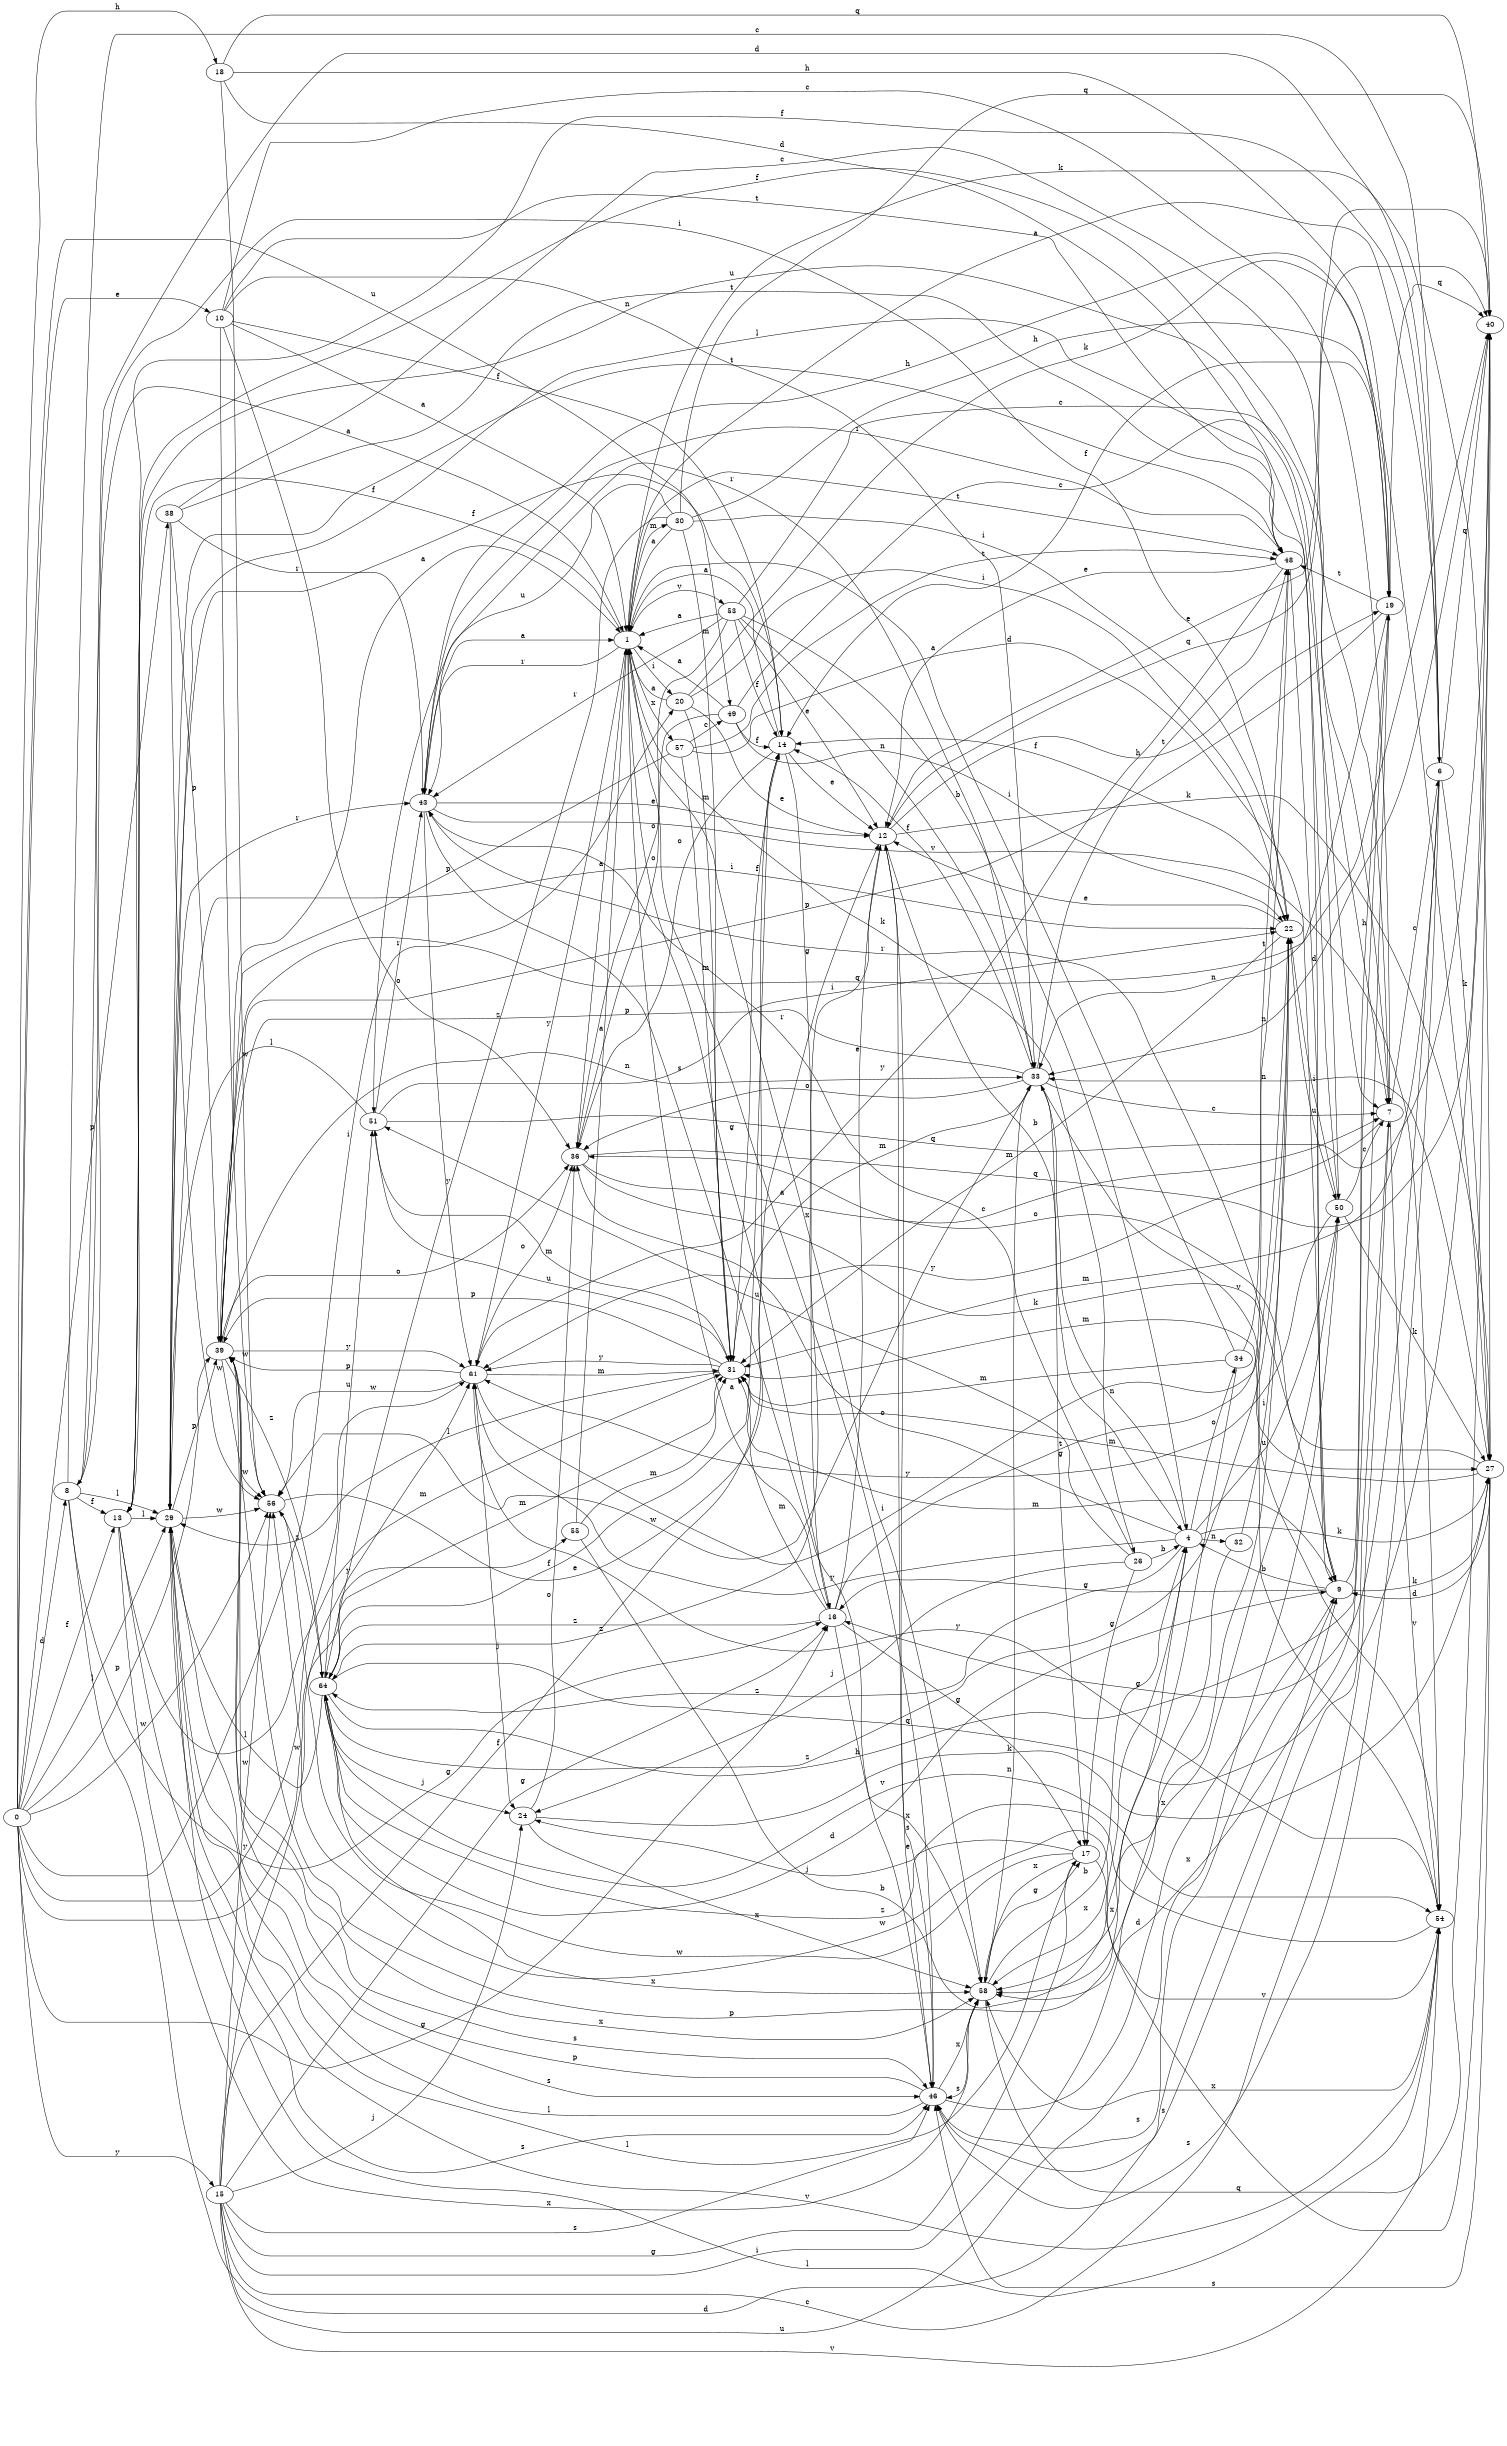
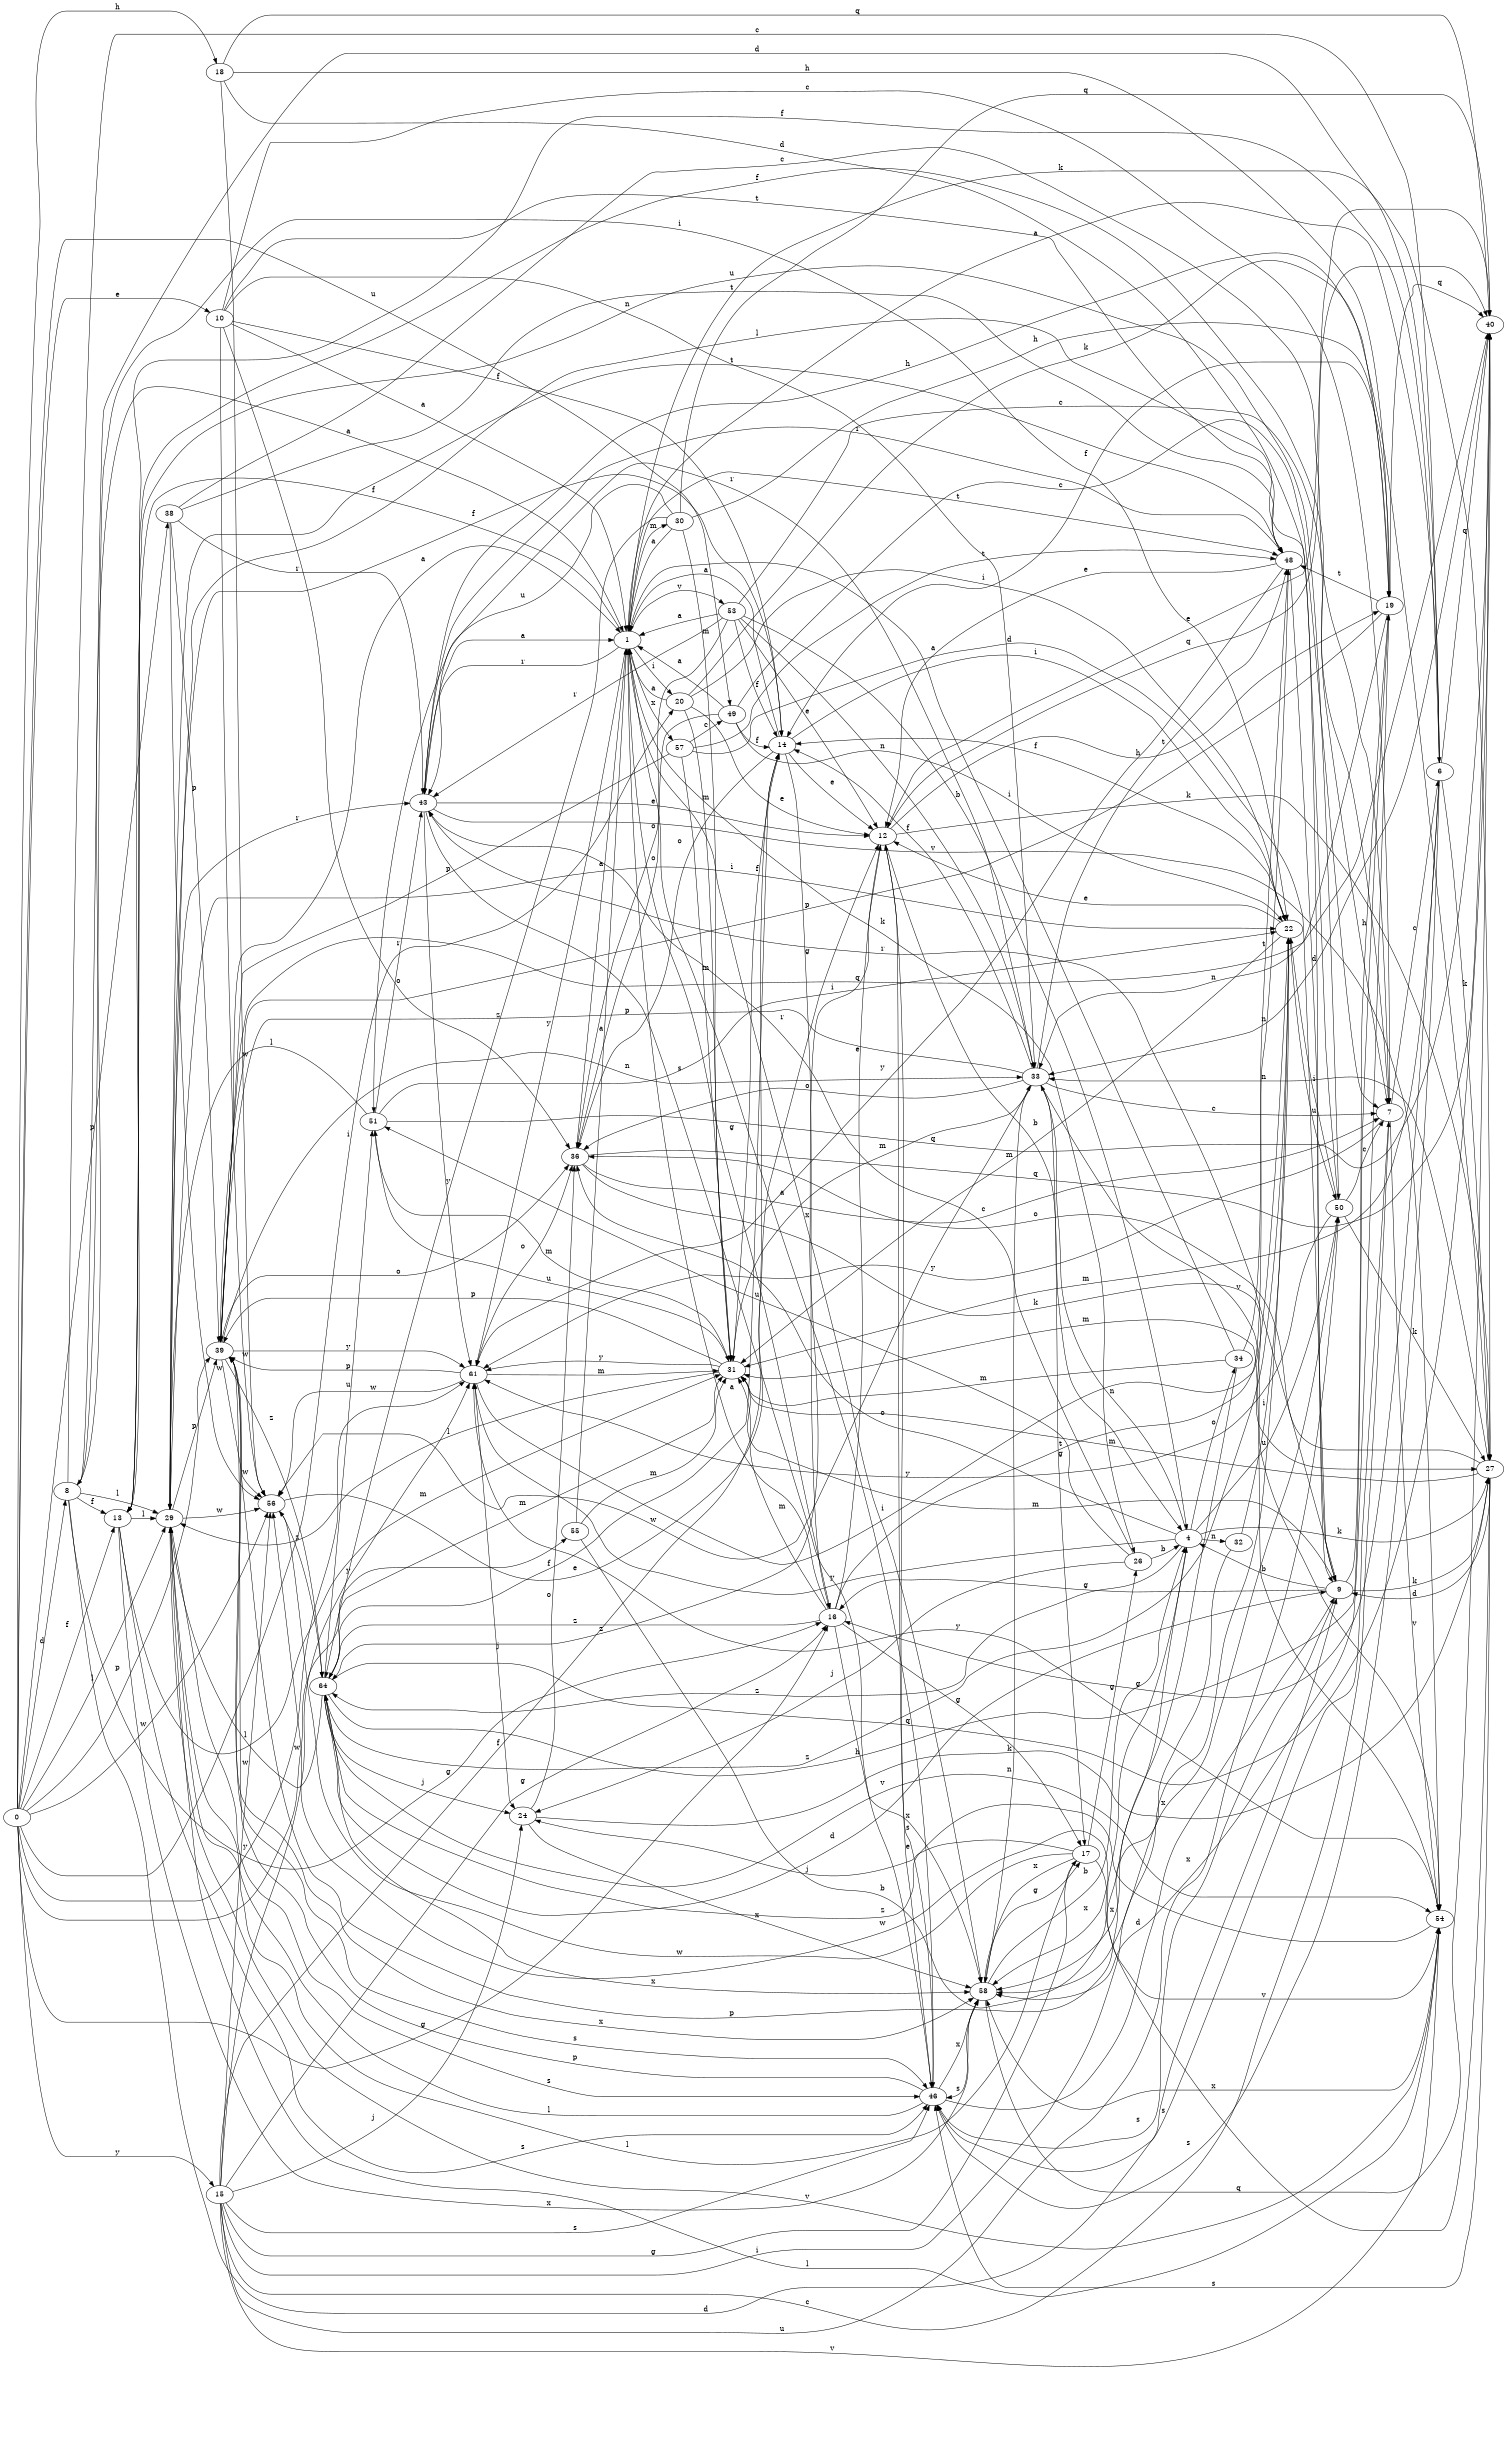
(1076, 595) -> (1073, 670)
(1100, 1703) -> (1112, 1710)
